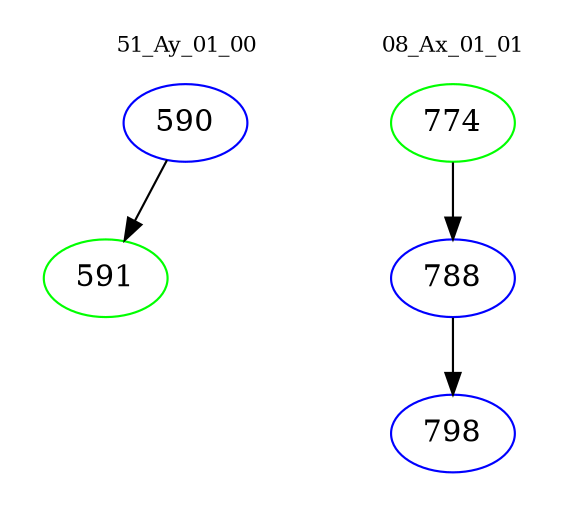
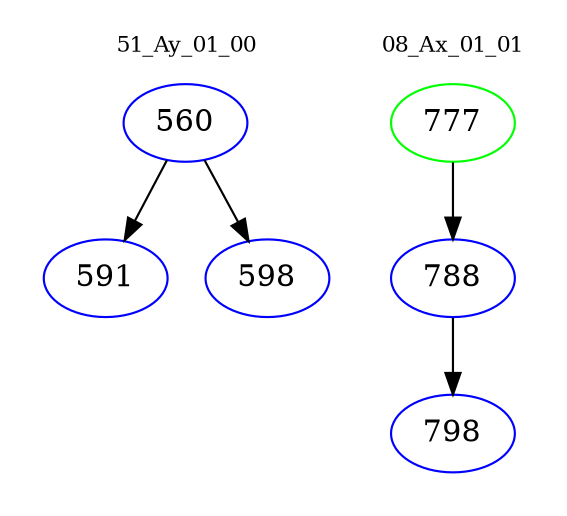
(185, 123) -> (185, 123)
(453, 123) -> (453, 123)
(106, 278) -> (106, 278)
none -> (267, 278)
